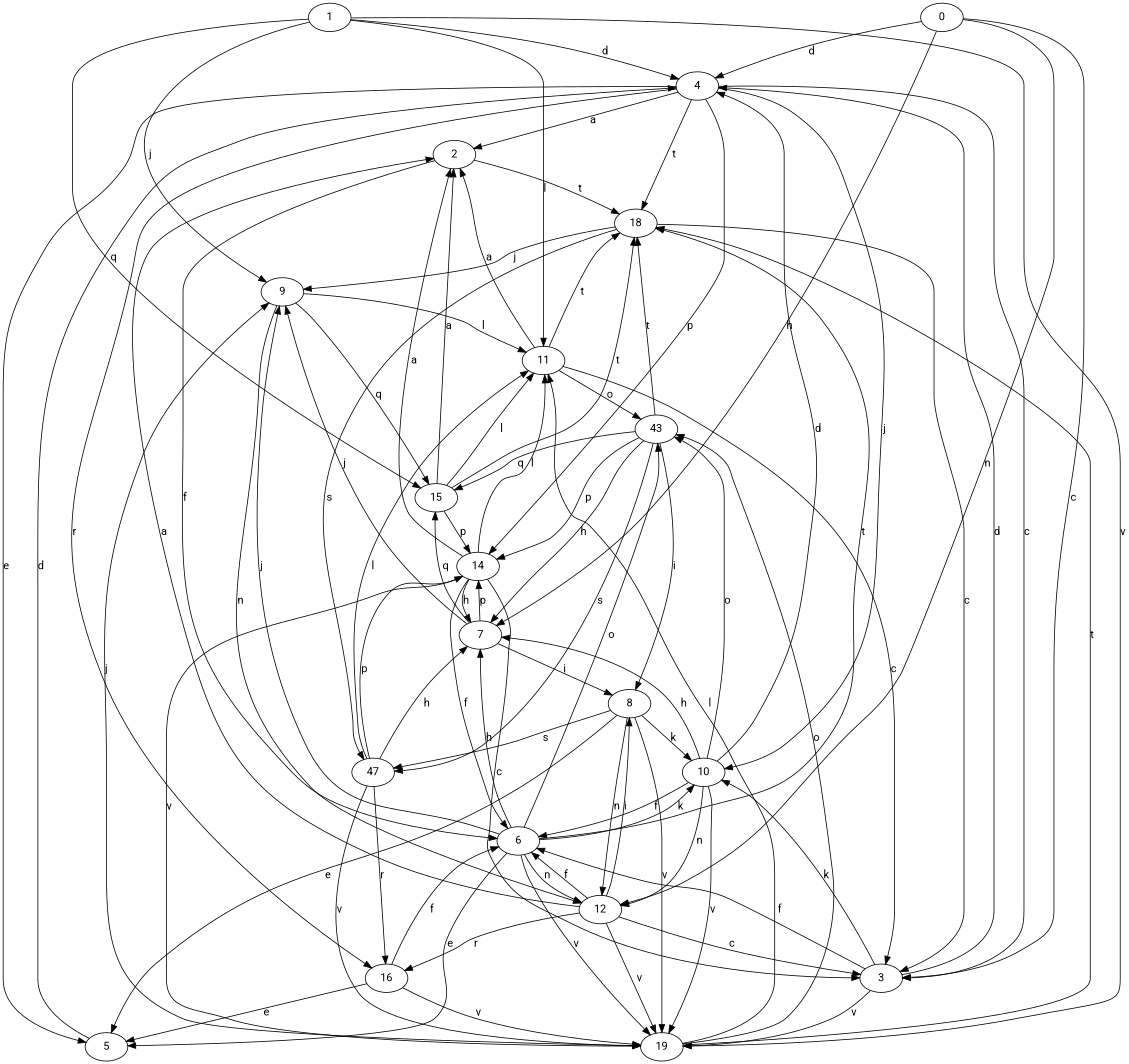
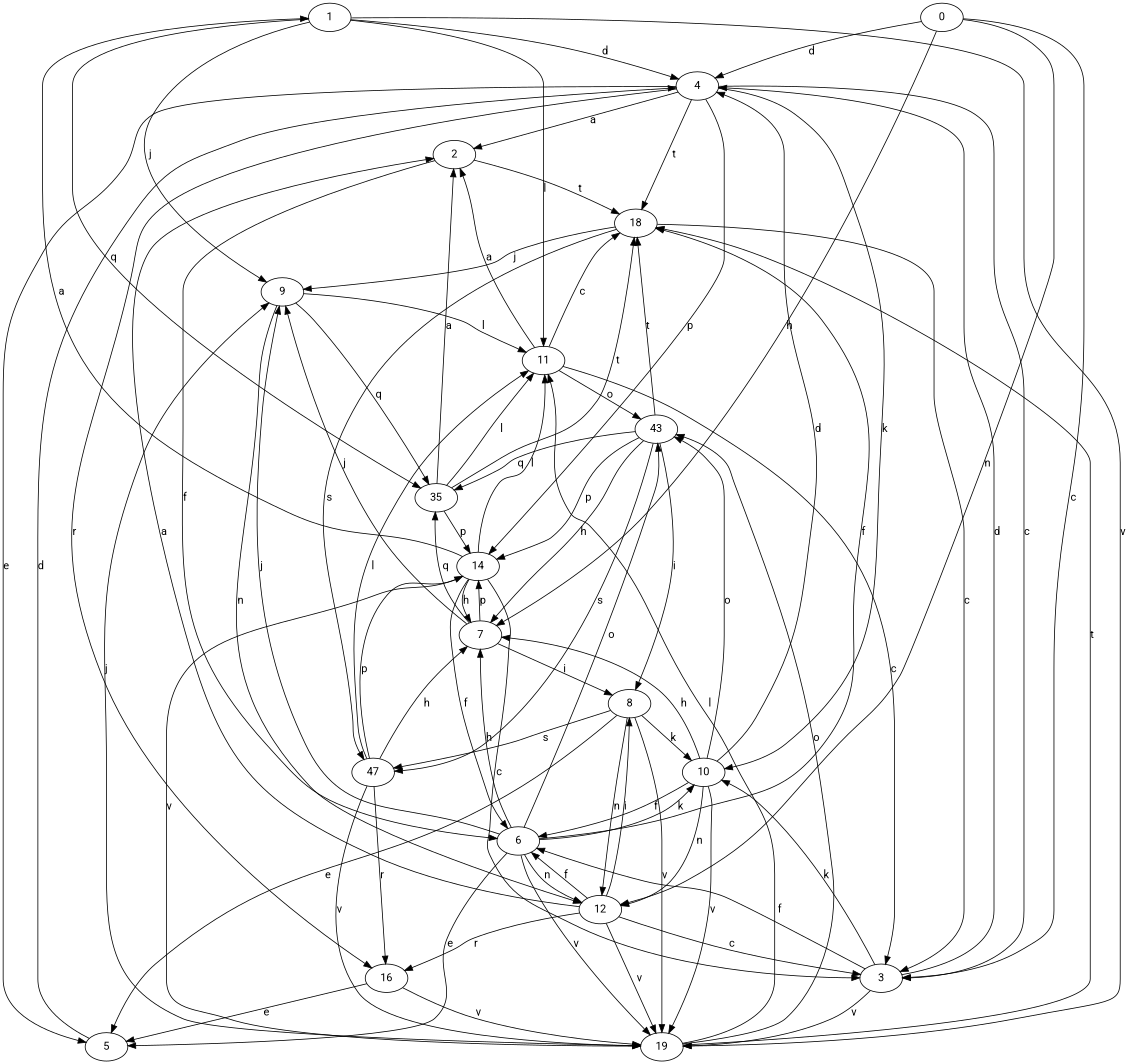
(583, 292) -> (583, 292)
(406, 378) -> (58, 306)
(885, 429) -> (885, 429)
(436, 498) -> (436, 498)
(863, 532) -> (863, 532)
(430, 896) -> none
